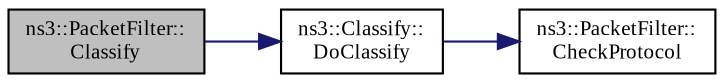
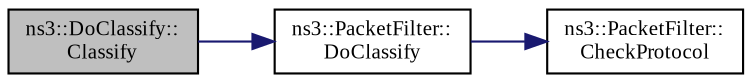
(106, 42) -> (103, 42)
(362, 42) -> (373, 42)
